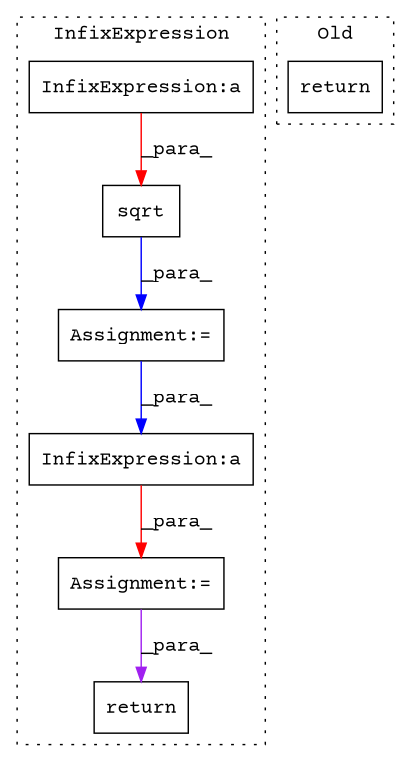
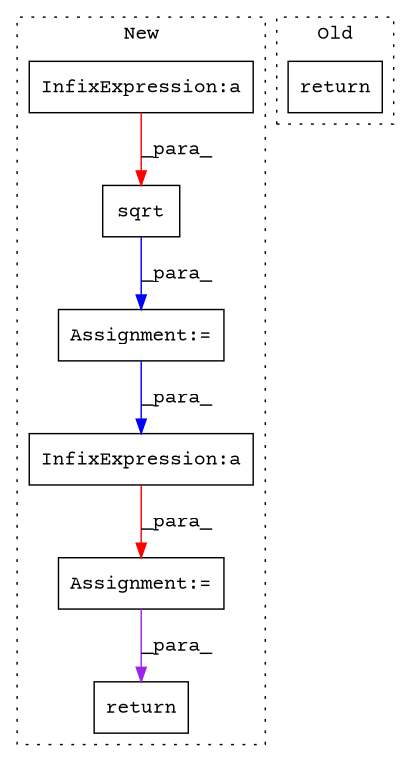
(141, 34) -> (141, 34)
